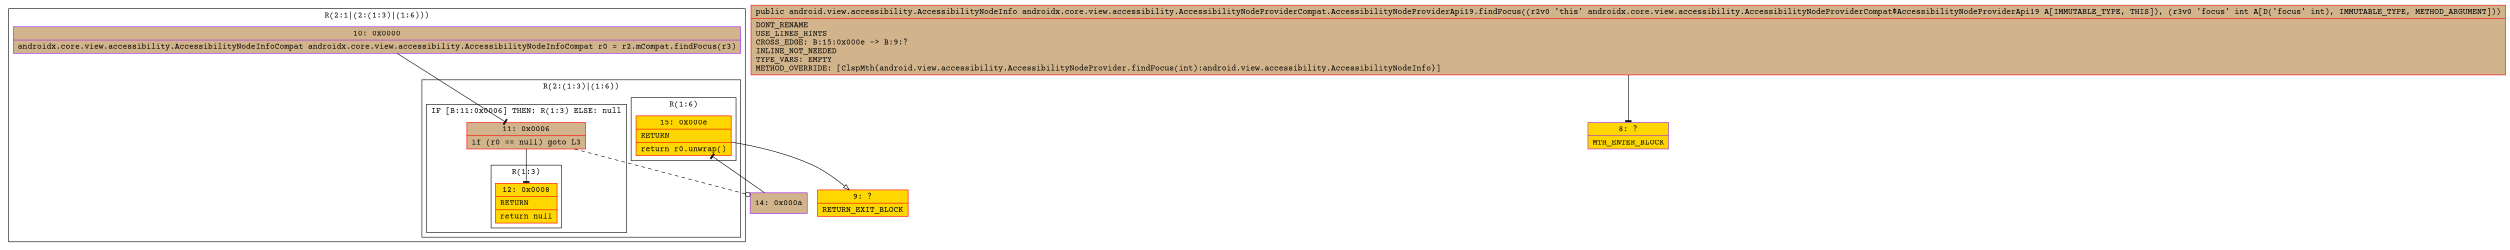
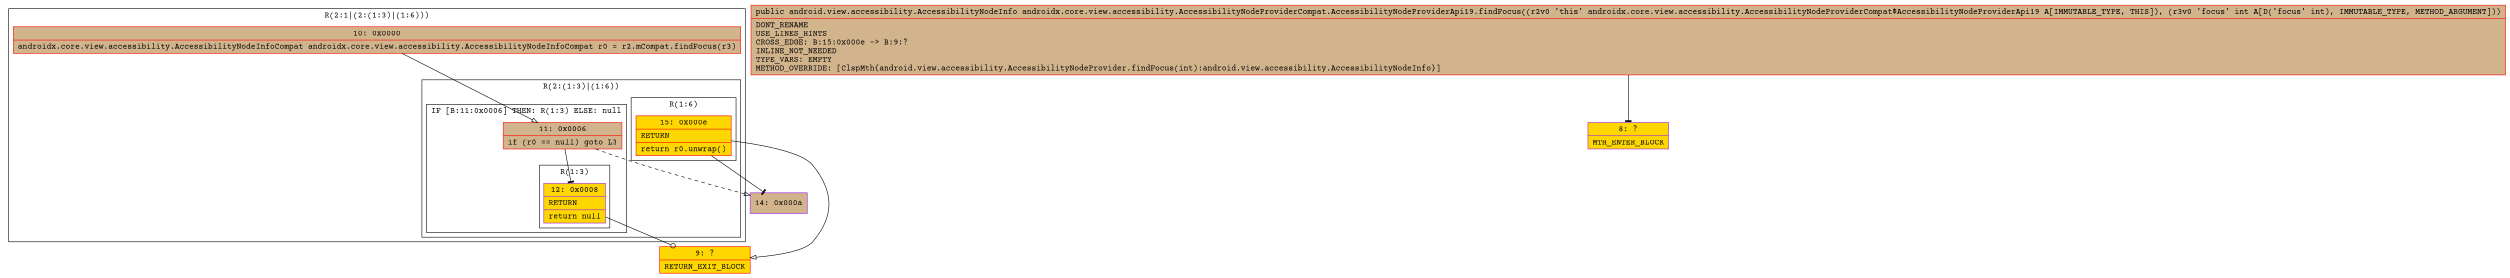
(377, 40) -> (377, 40)
(450, 87) -> (467, 87)
(660, 171) -> (670, 173)
(737, 173) -> (737, 173)
(526, 203) -> (575, 203)
none -> (638, 231)
